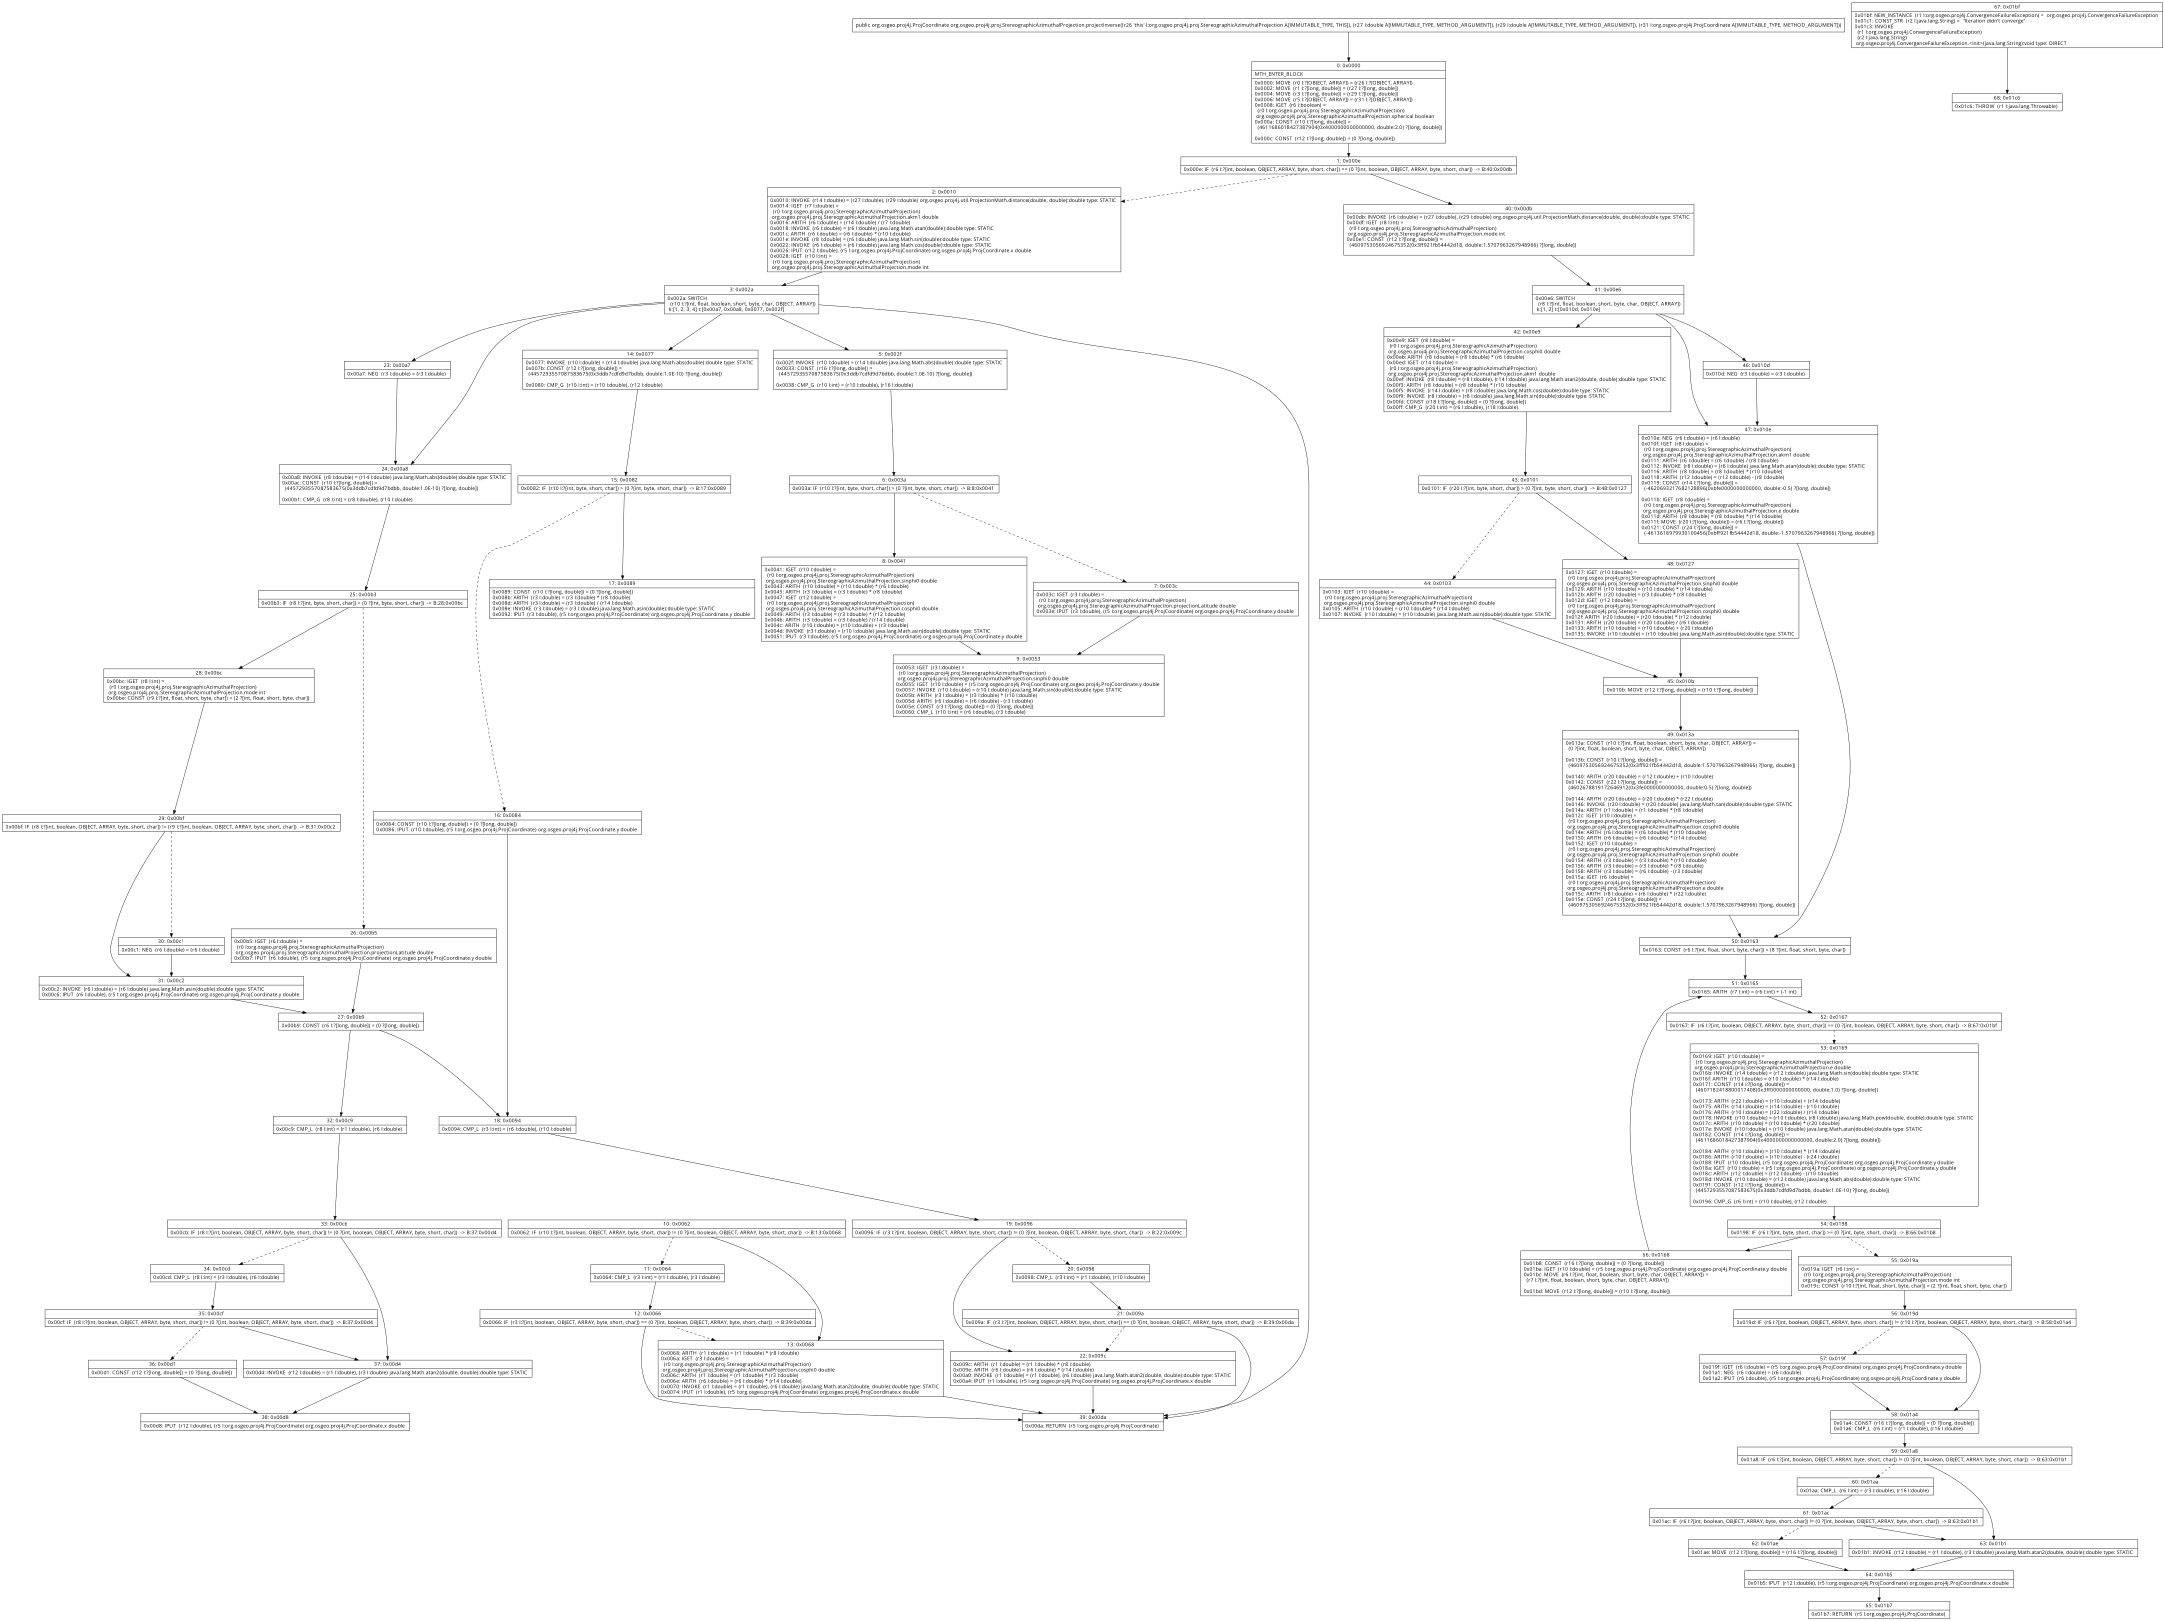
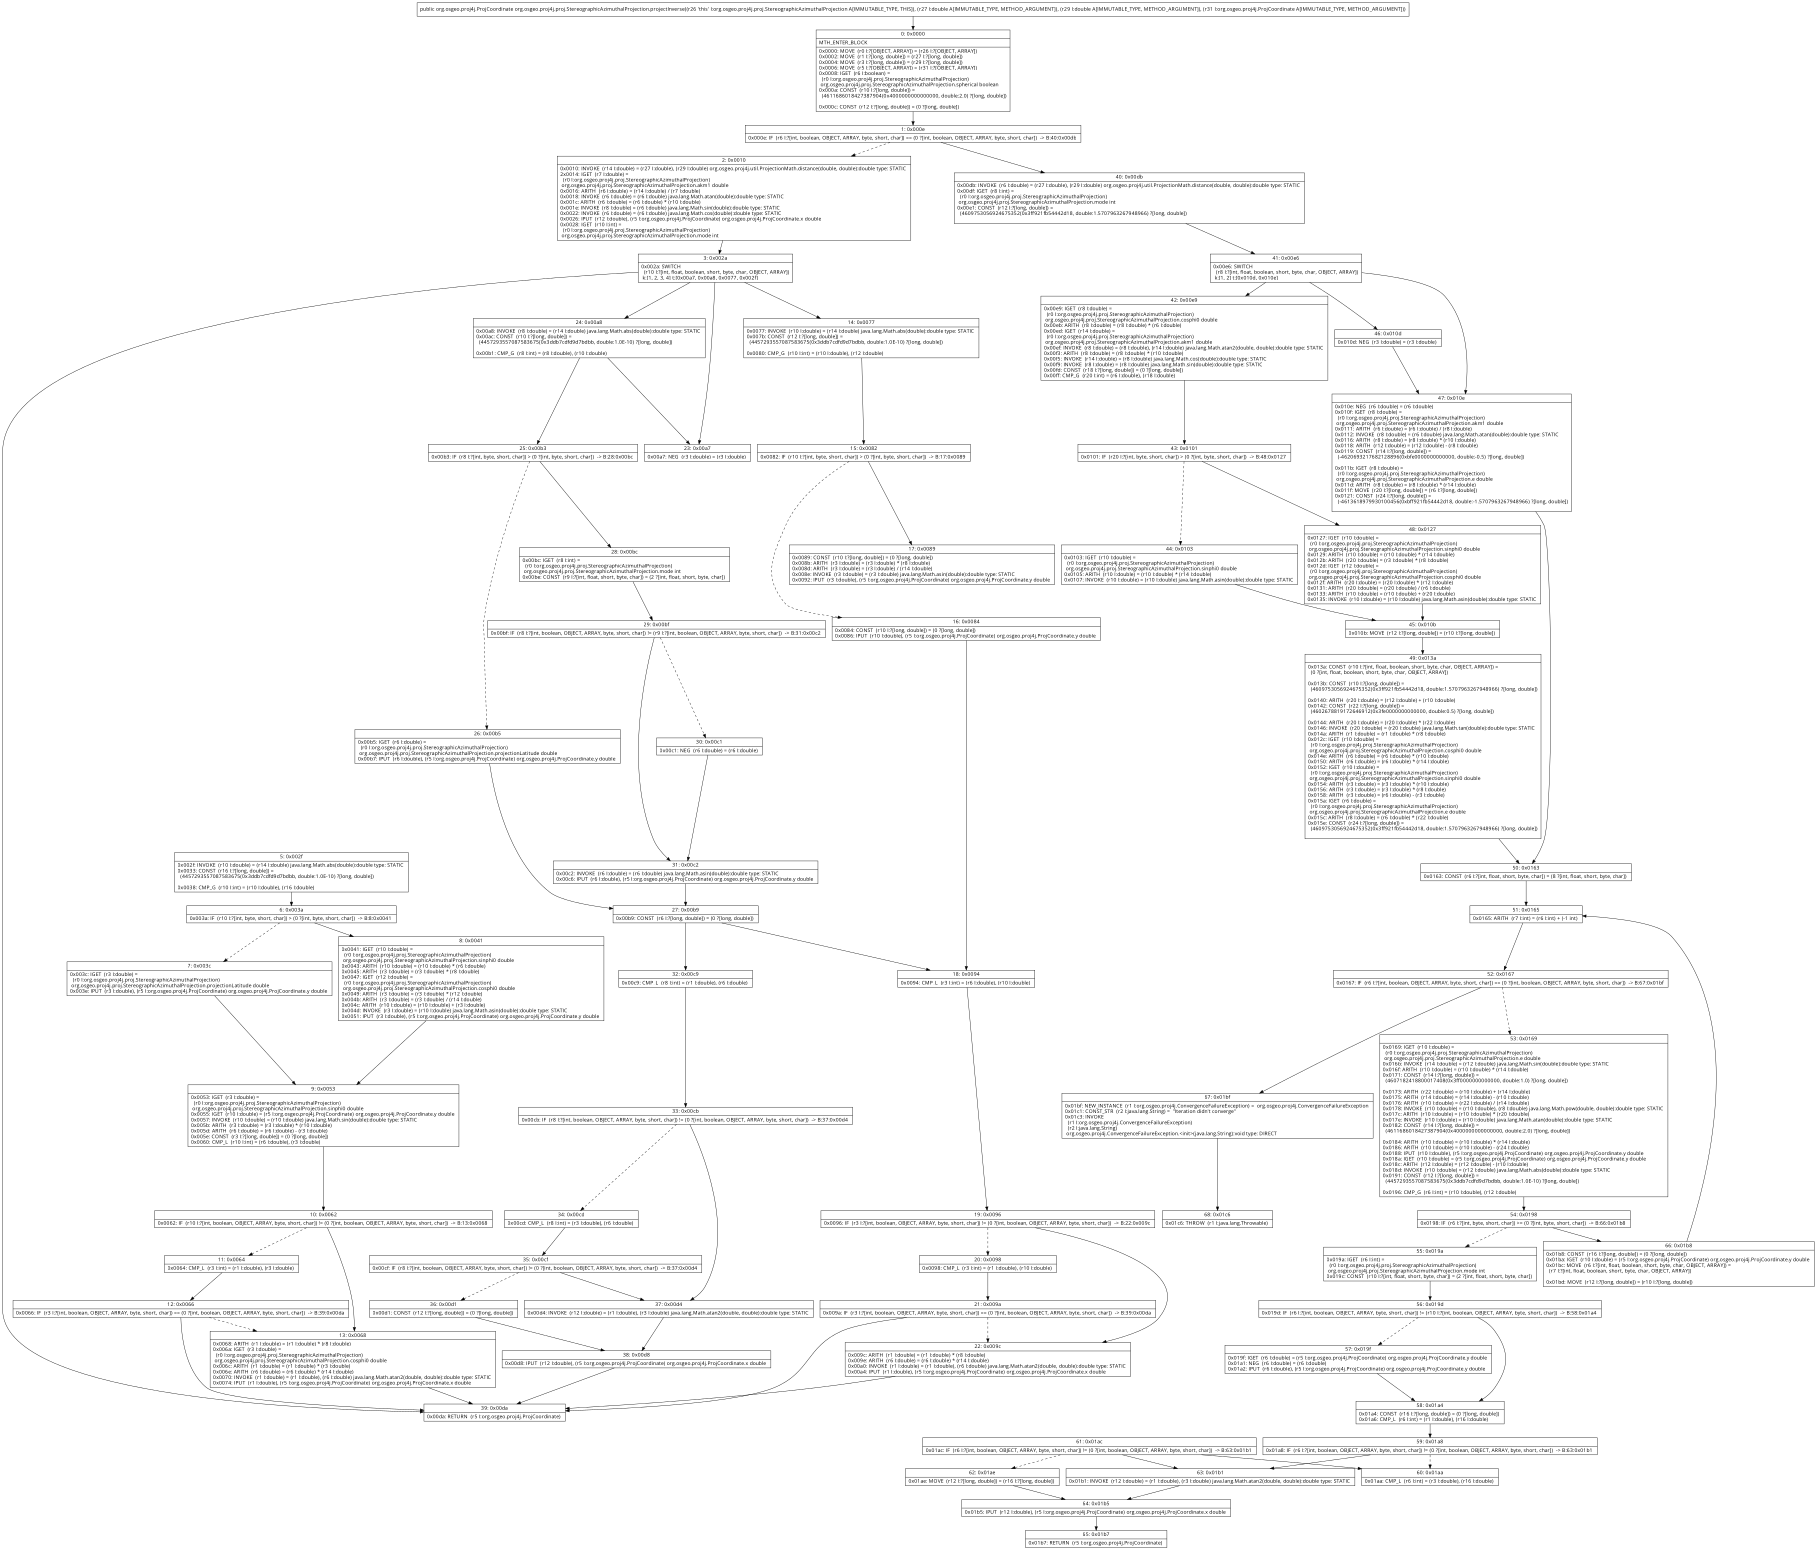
(805, 206) -> (595, 174)
(808, 331) -> none
(396, 420) -> (647, 400)
none -> (1371, 1037)
none -> (323, 1177)
none -> (567, 1385)
(1842, 1501) -> (1280, 1461)
